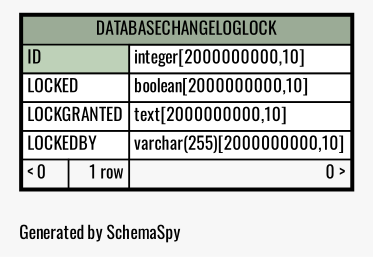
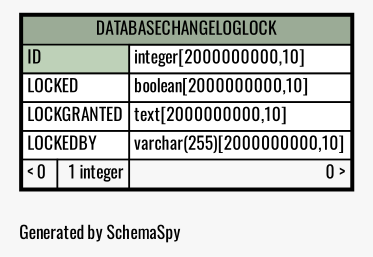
(107, 173) -> (97, 173)
